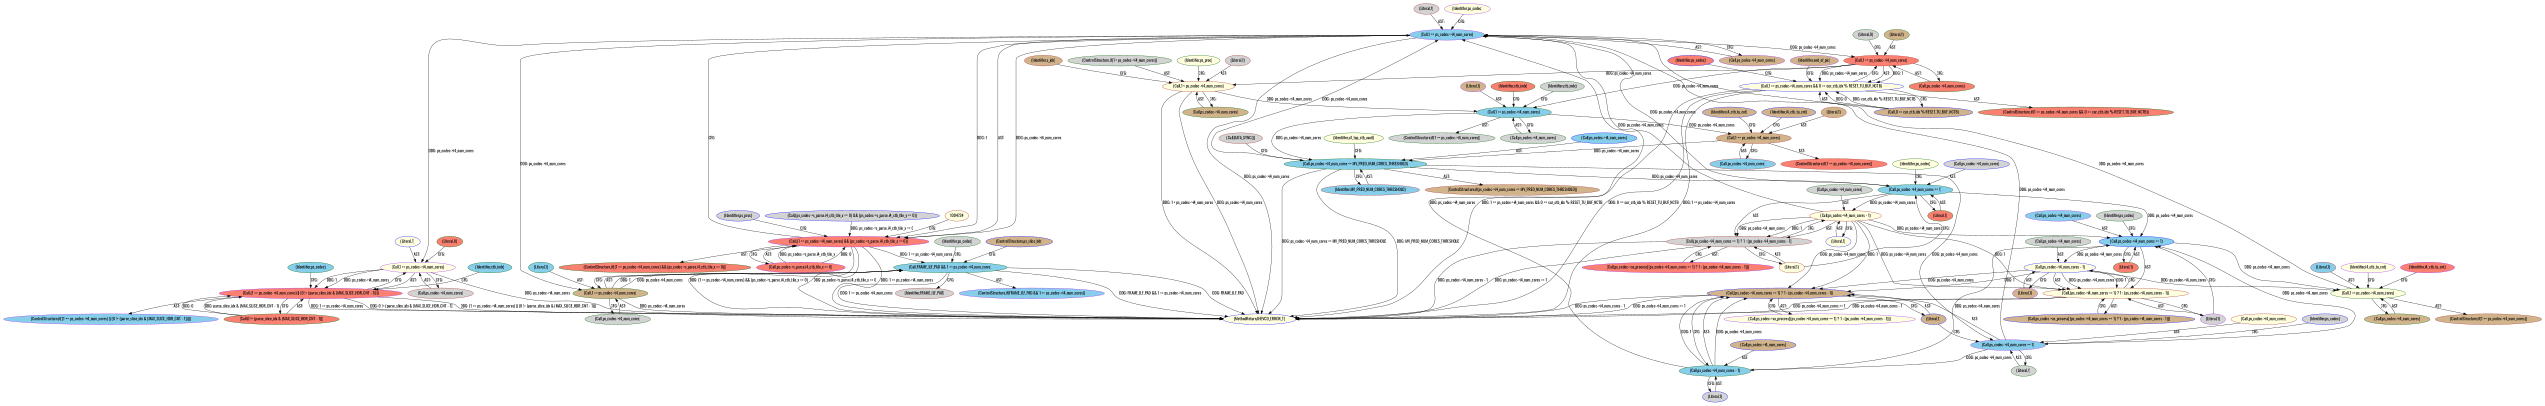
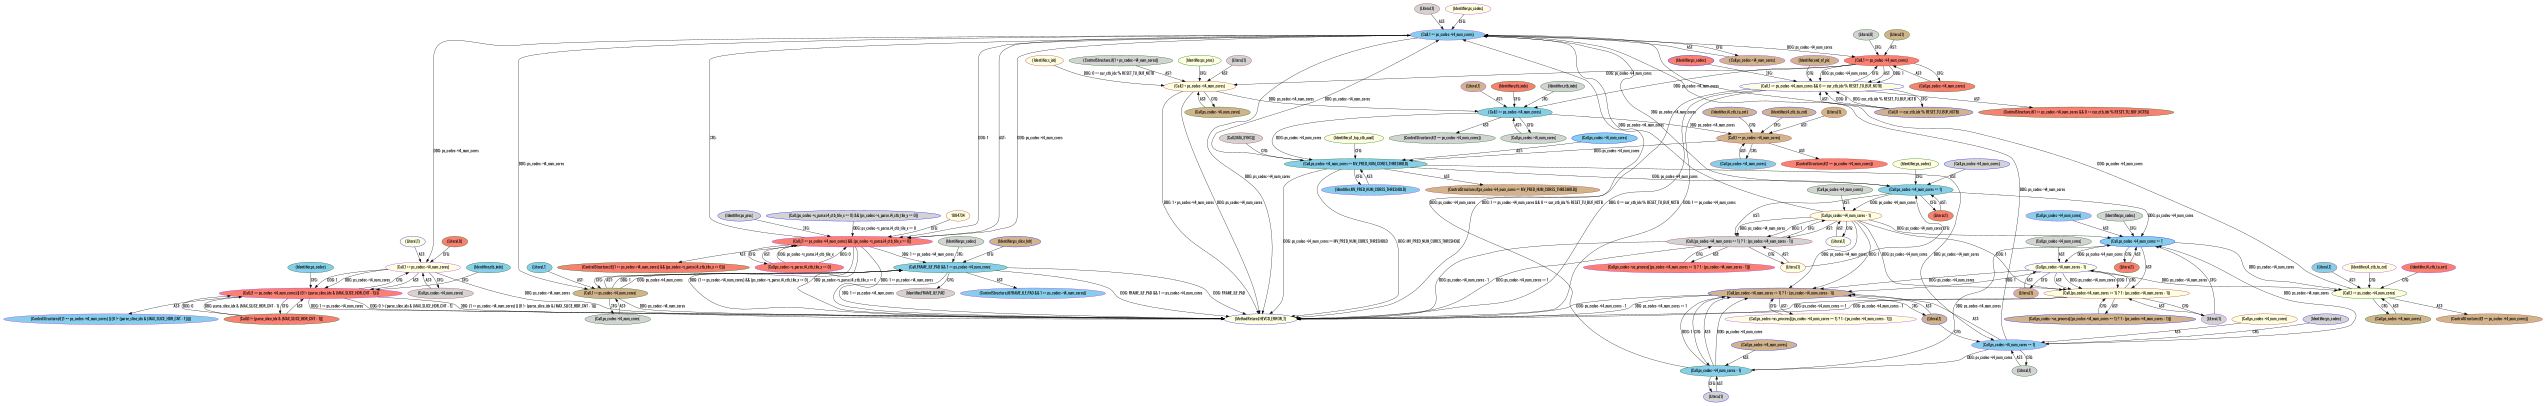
(1043, 61) -> (1045, 61)
(1124, 74) -> (1119, 74)
(1370, 190) -> (1371, 190)
(1019, 242) -> (1015, 242)
